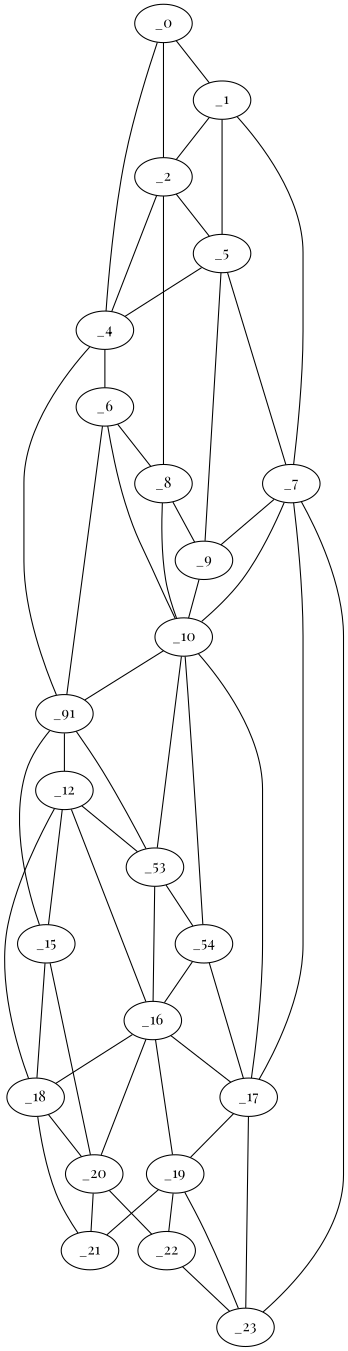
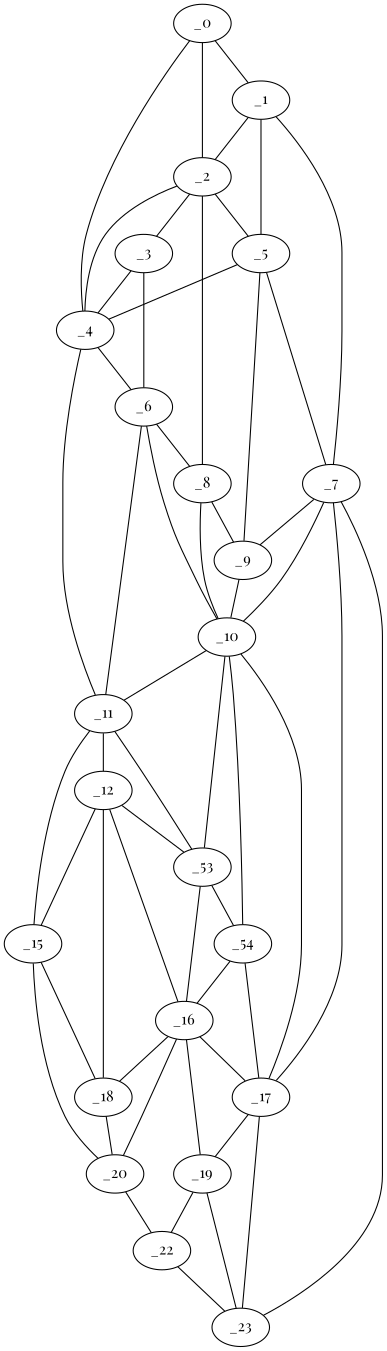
none -> (144, 254)
(64, 714) -> (103, 714)
(90, 1251) -> none
